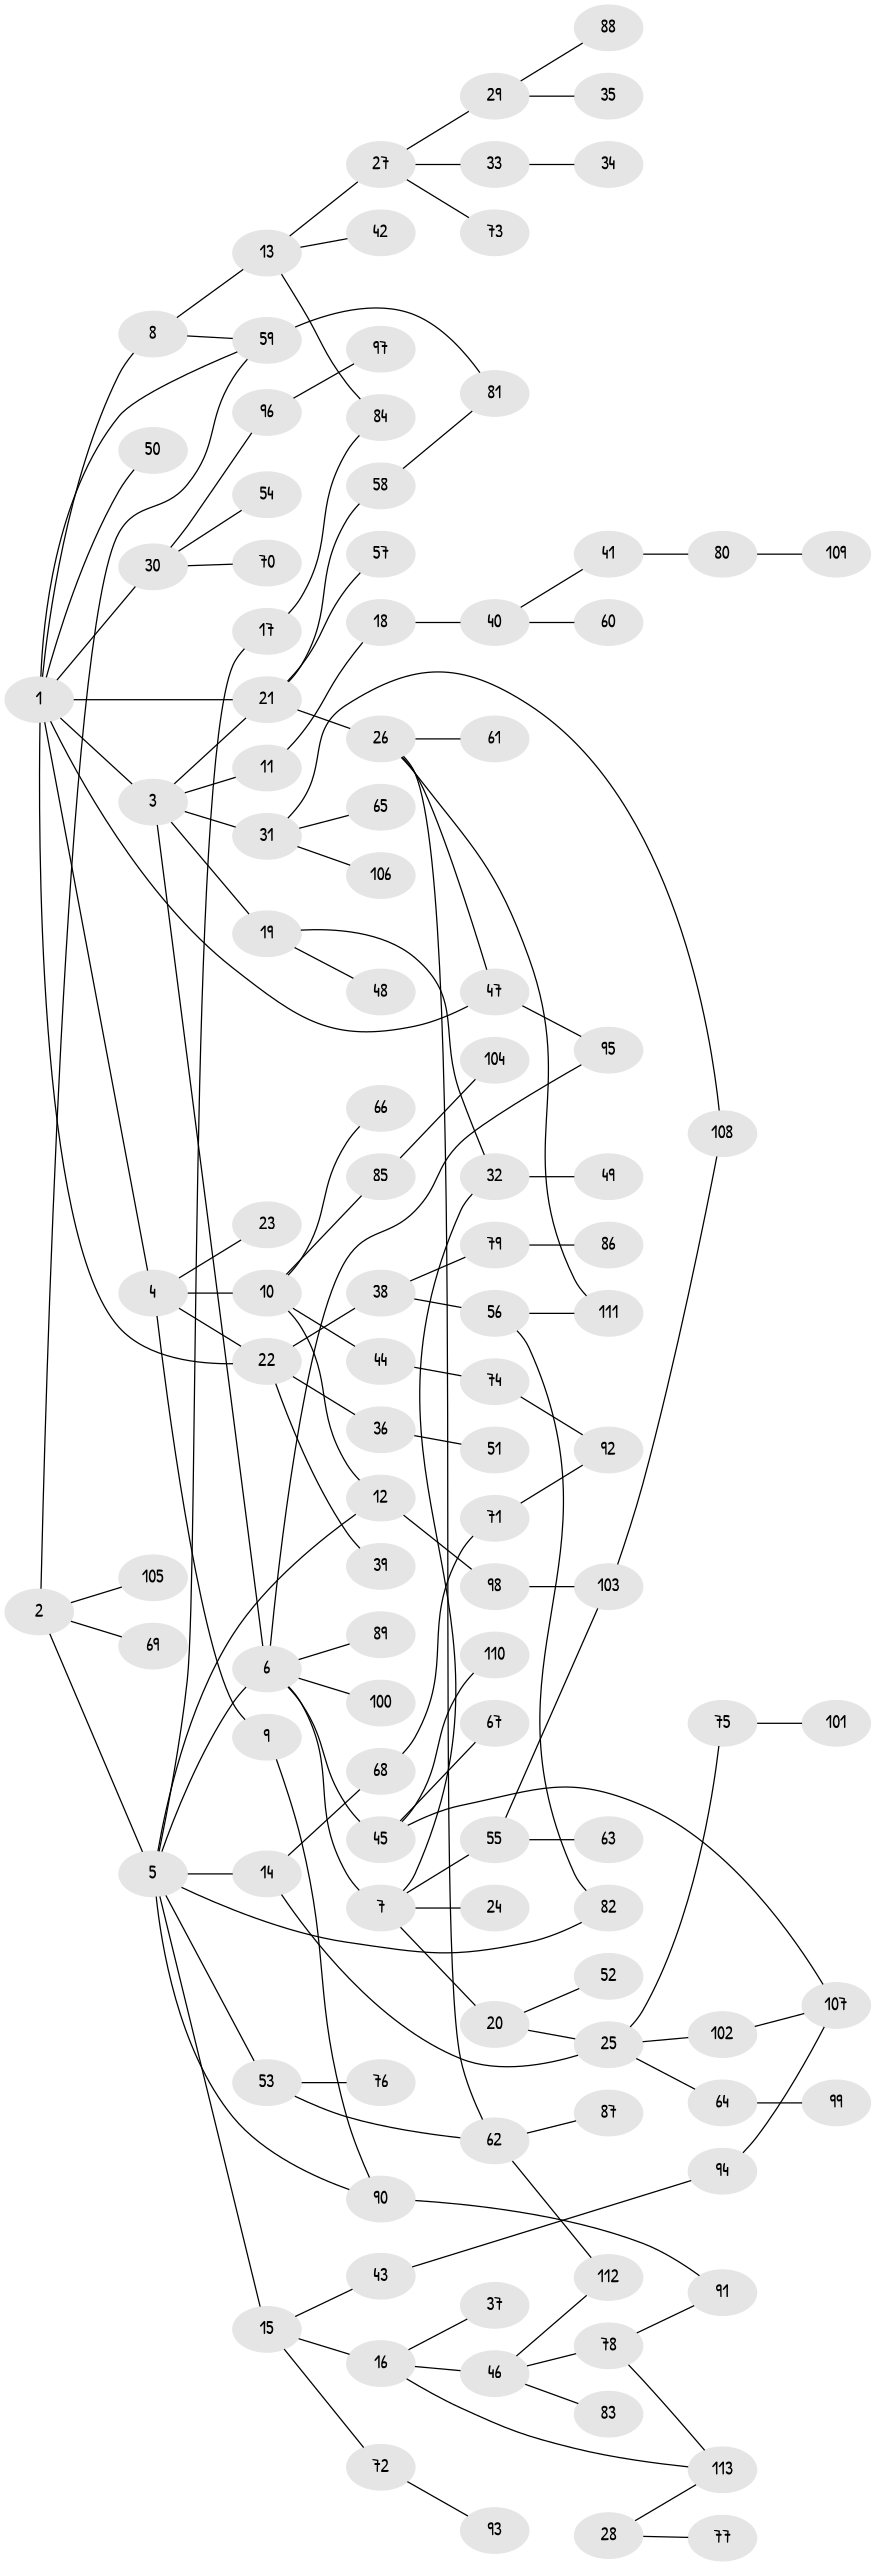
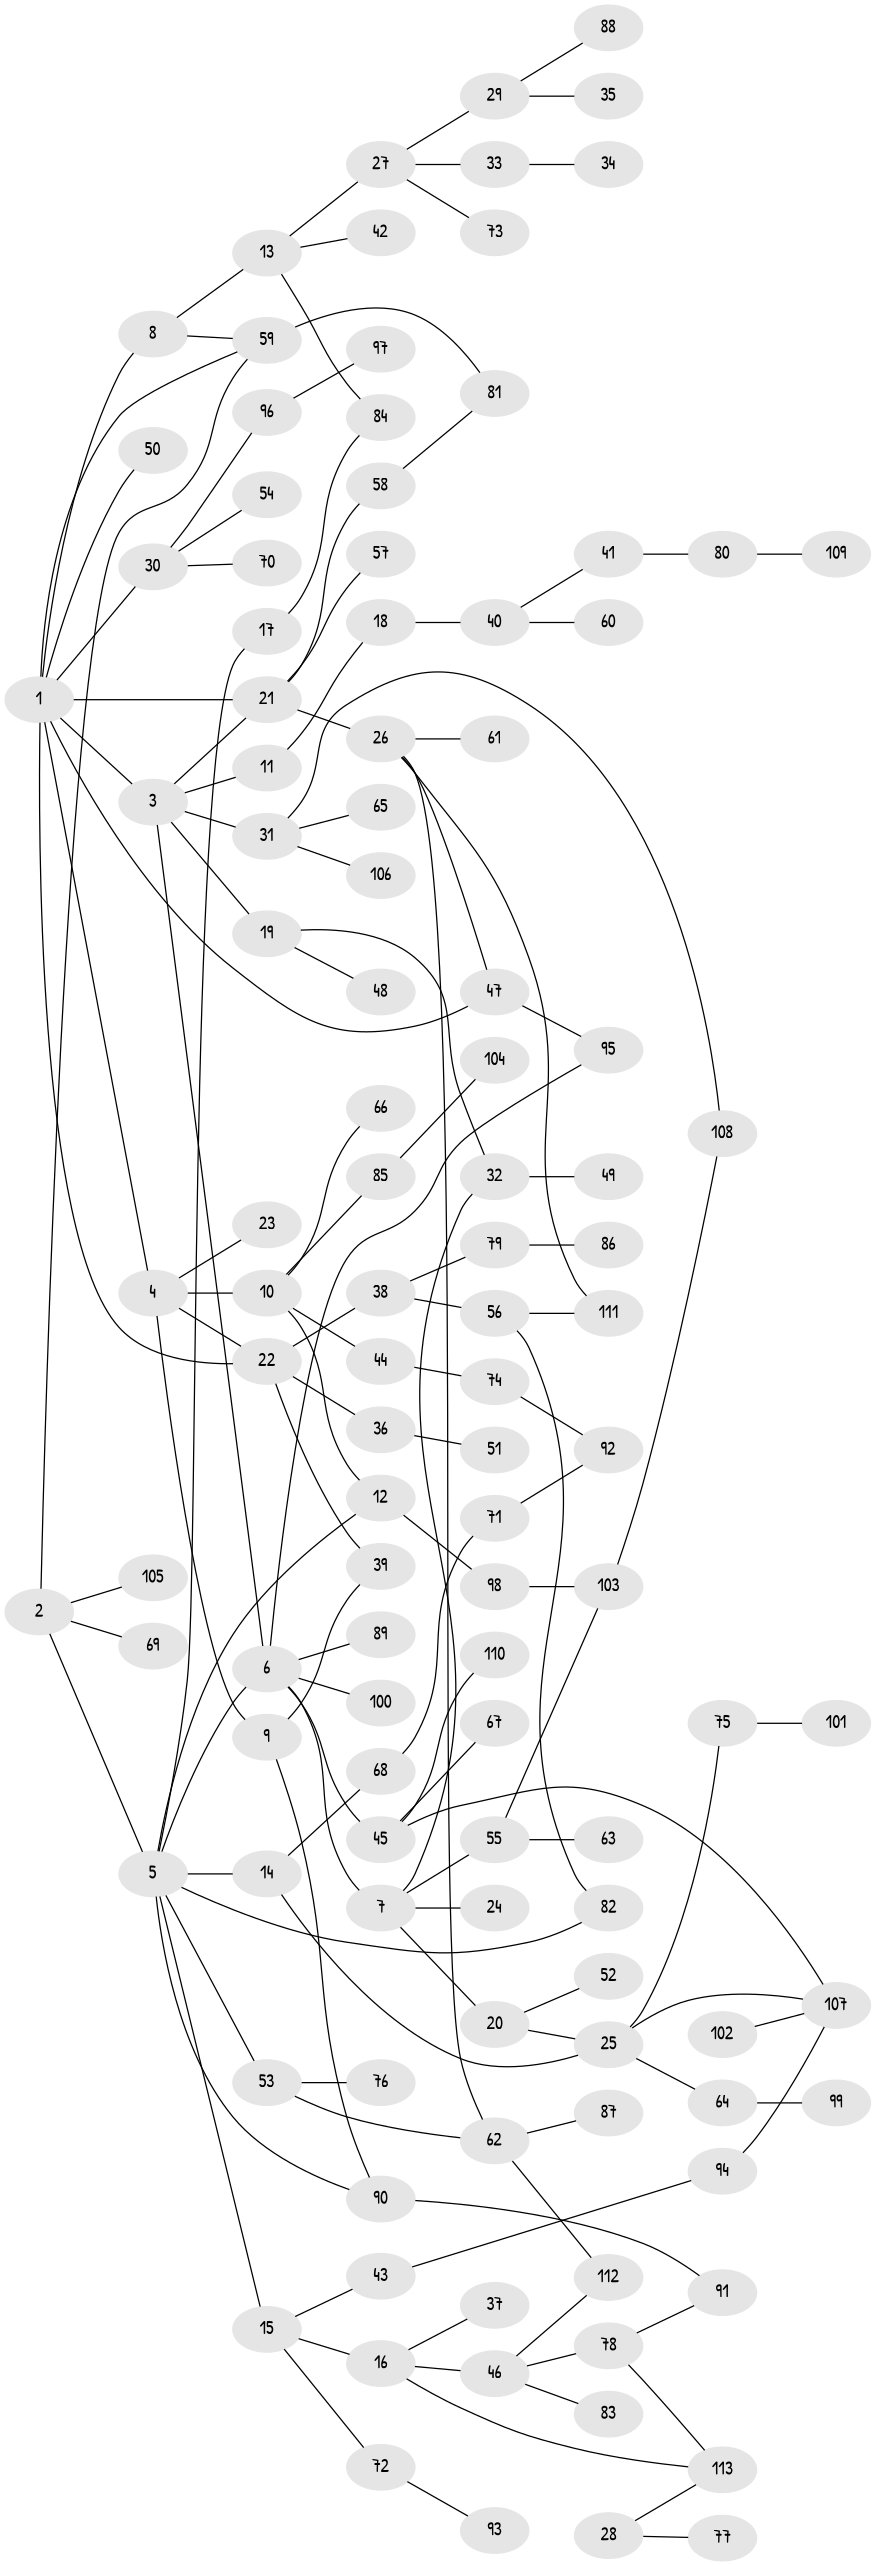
none -> (321, 1663)
(665, 2040) -> (714, 1996)
